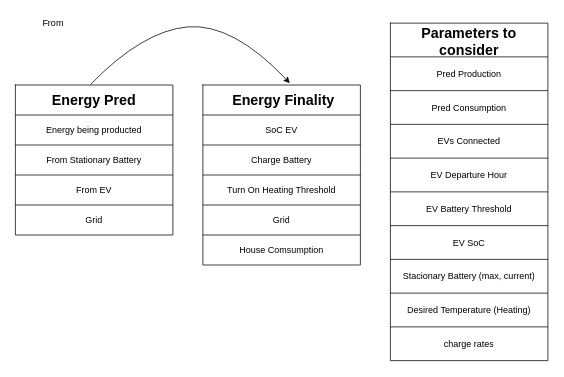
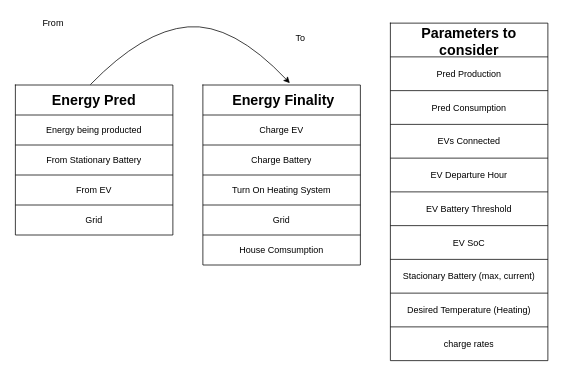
none -> (300, 38)
(282, 130) -> (282, 130)
(282, 190) -> (282, 190)
